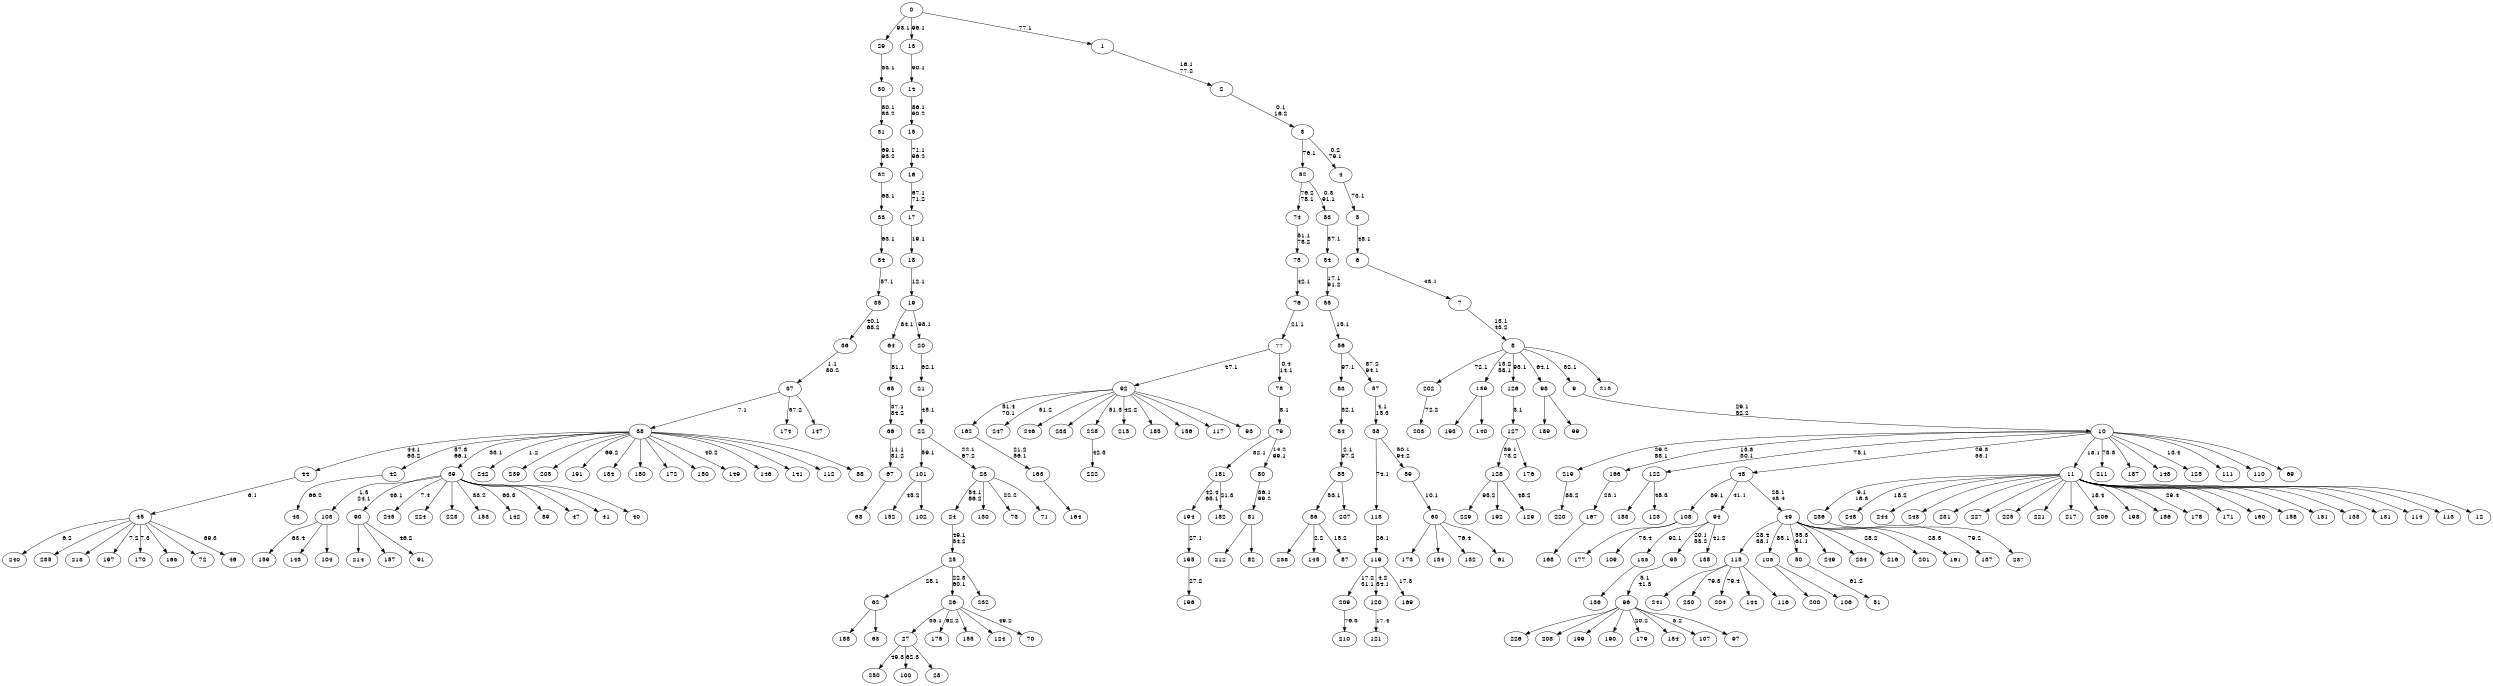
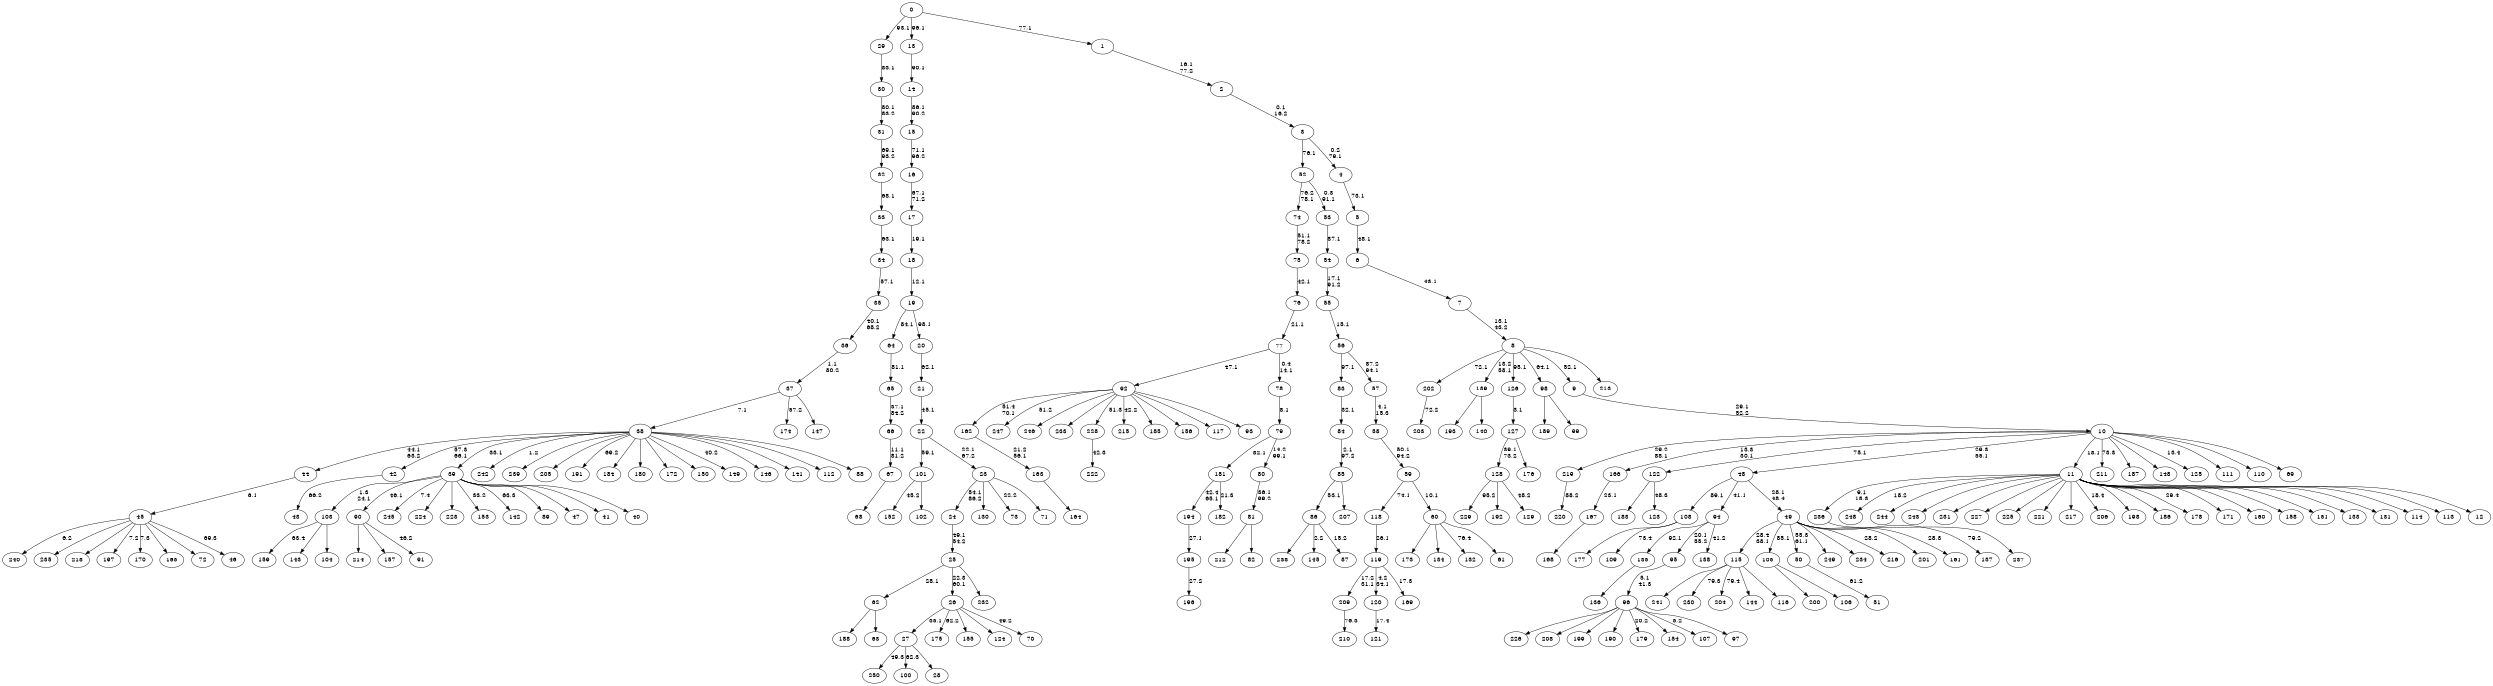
(1376, 472) -> (1394, 494)
